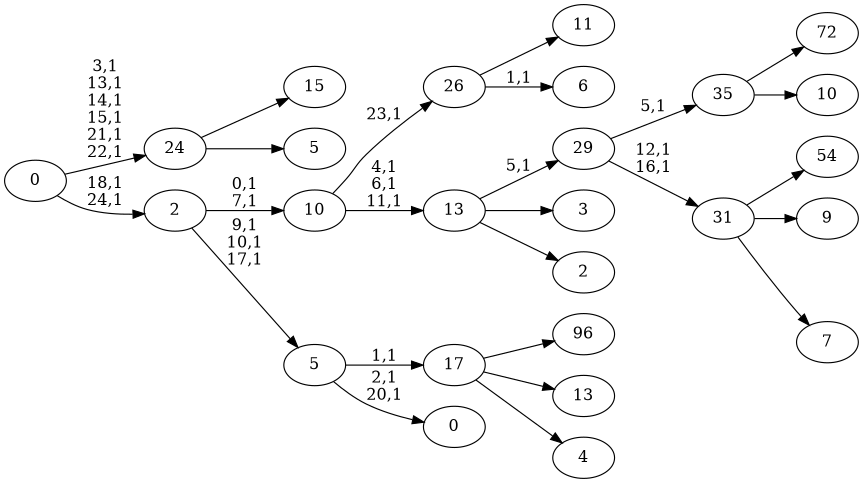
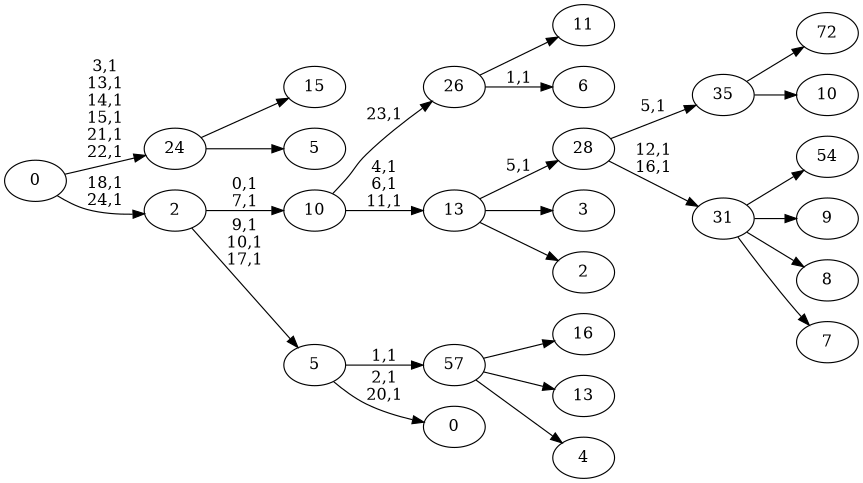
(584, 149) -> (584, 149)
none -> (827, 280)
(584, 334) -> (584, 334)
(454, 365) -> (454, 365)
